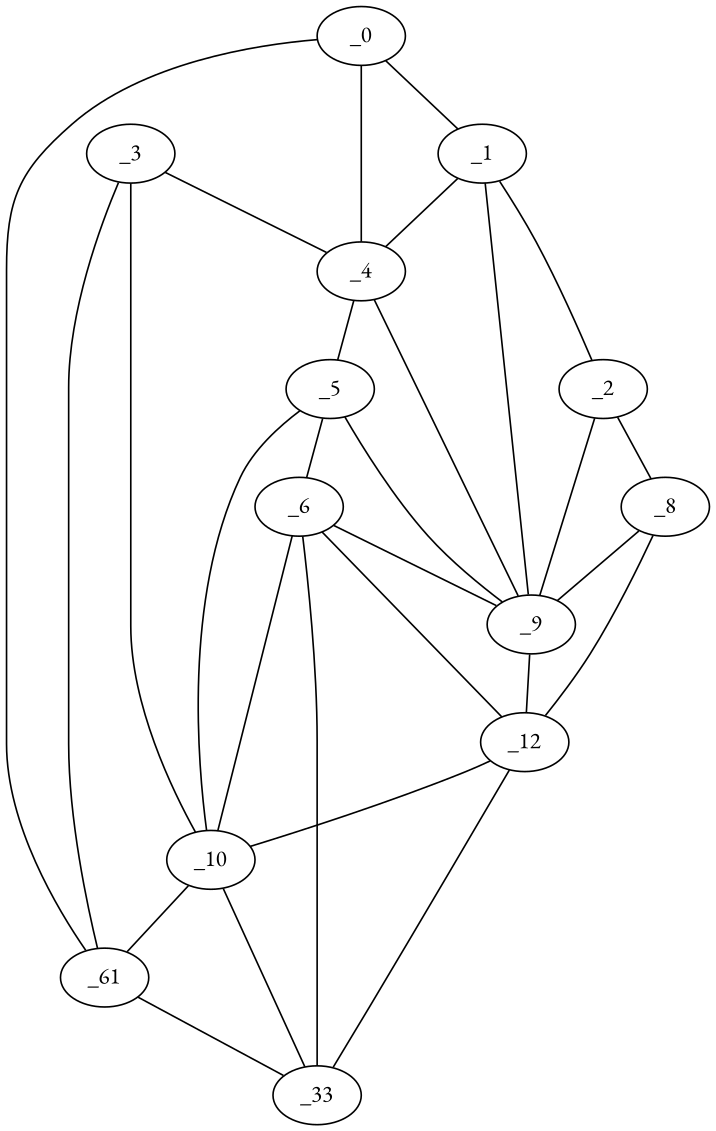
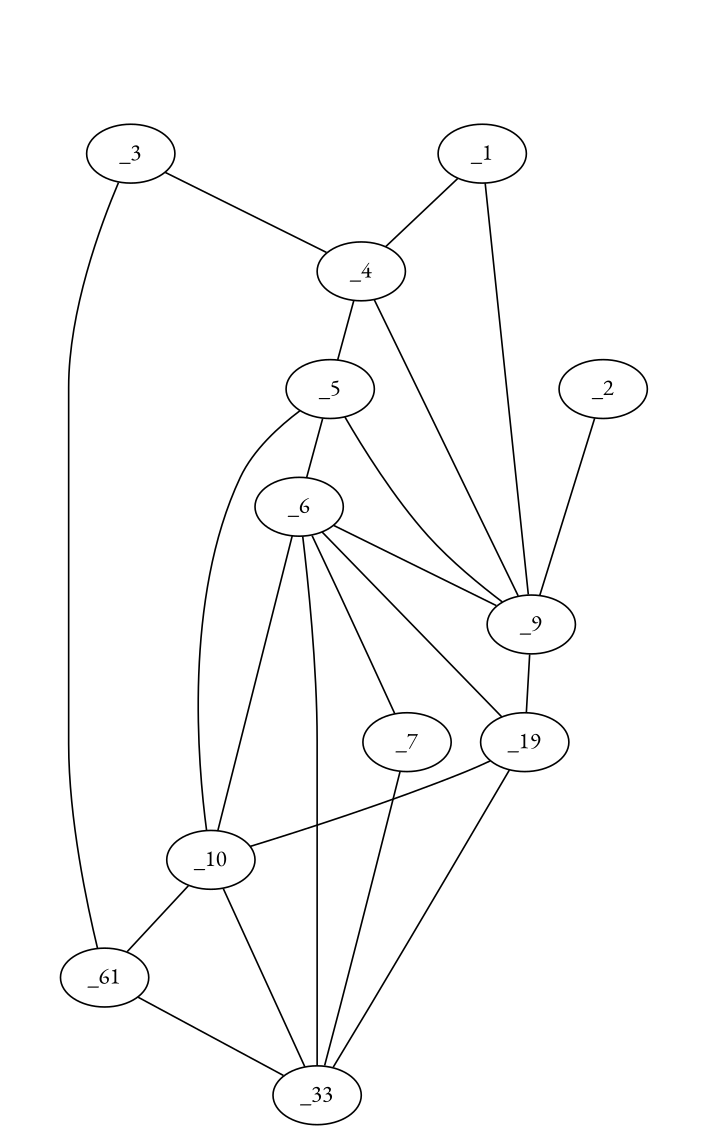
(361, 36) -> none
(550, 269) -> none
(665, 507) -> none
(131, 514) -> none
none -> (407, 742)
(525, 742) -> (525, 742)
